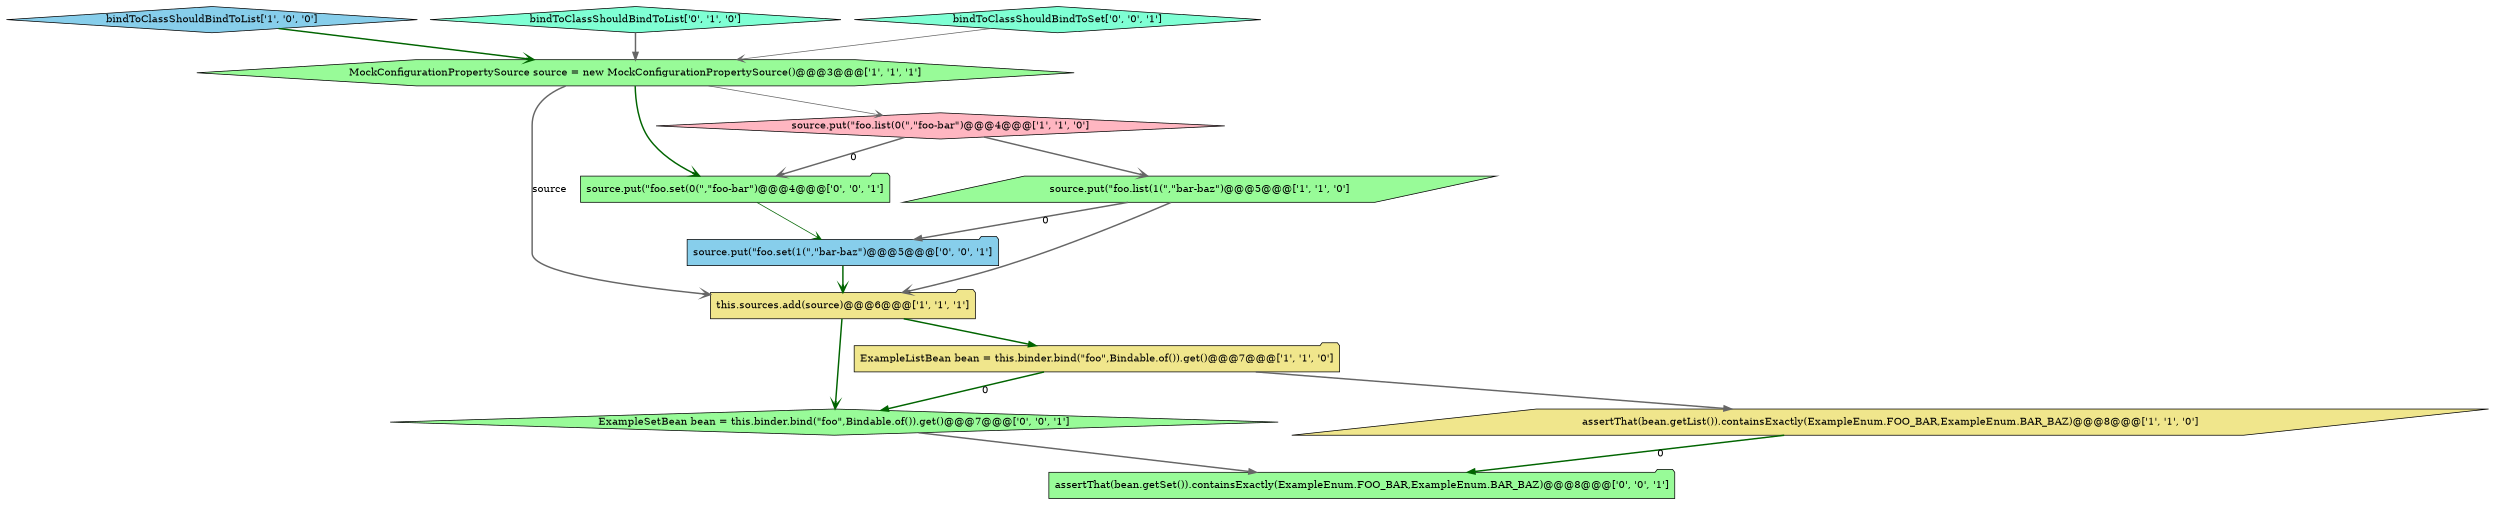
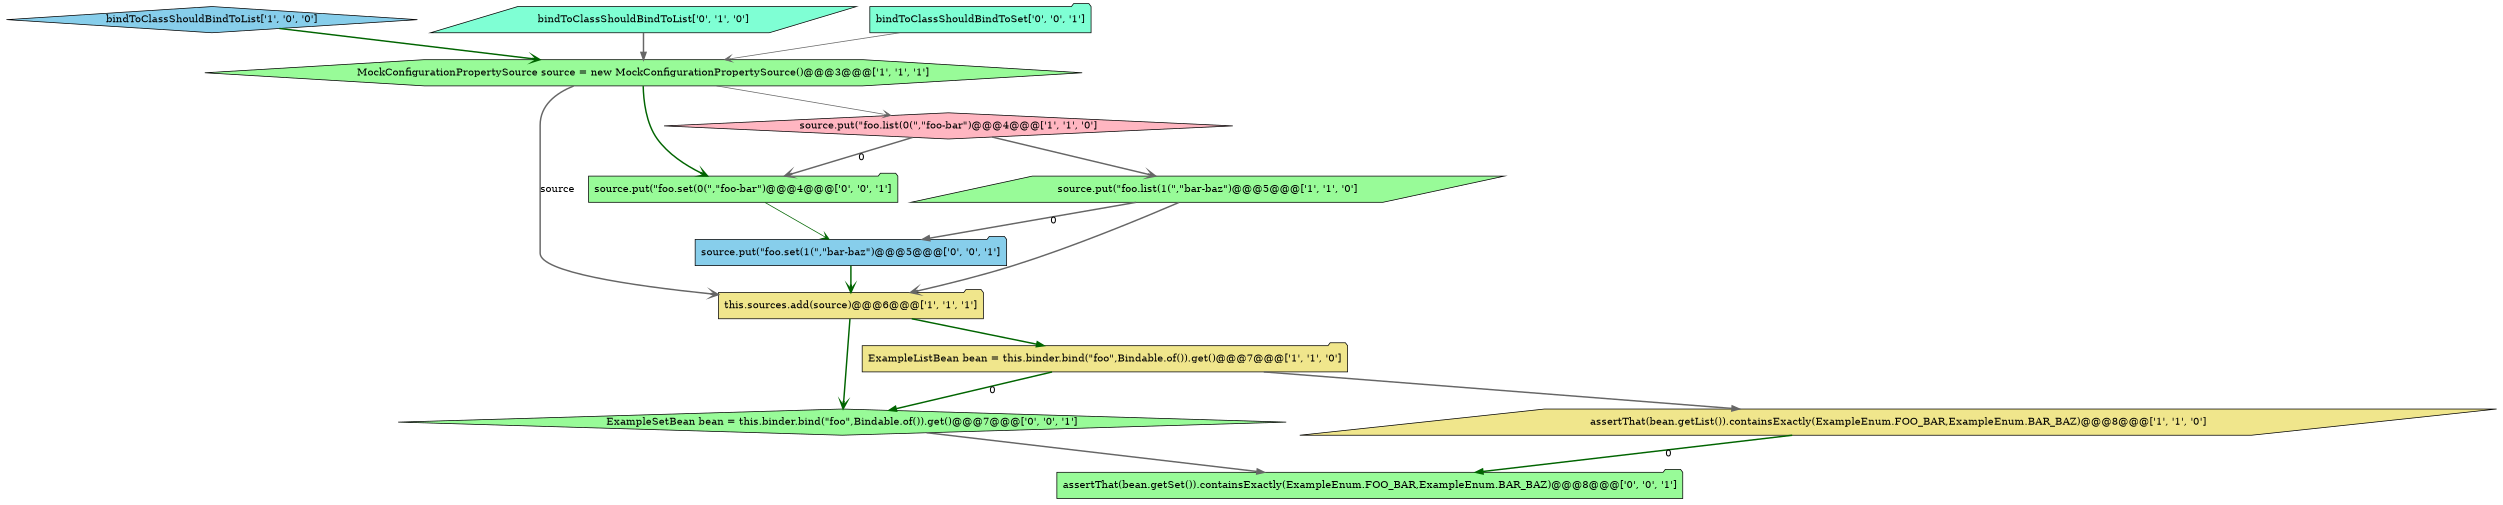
(635, 20) -> (643, 20)
(1058, 20) -> (980, 20)
